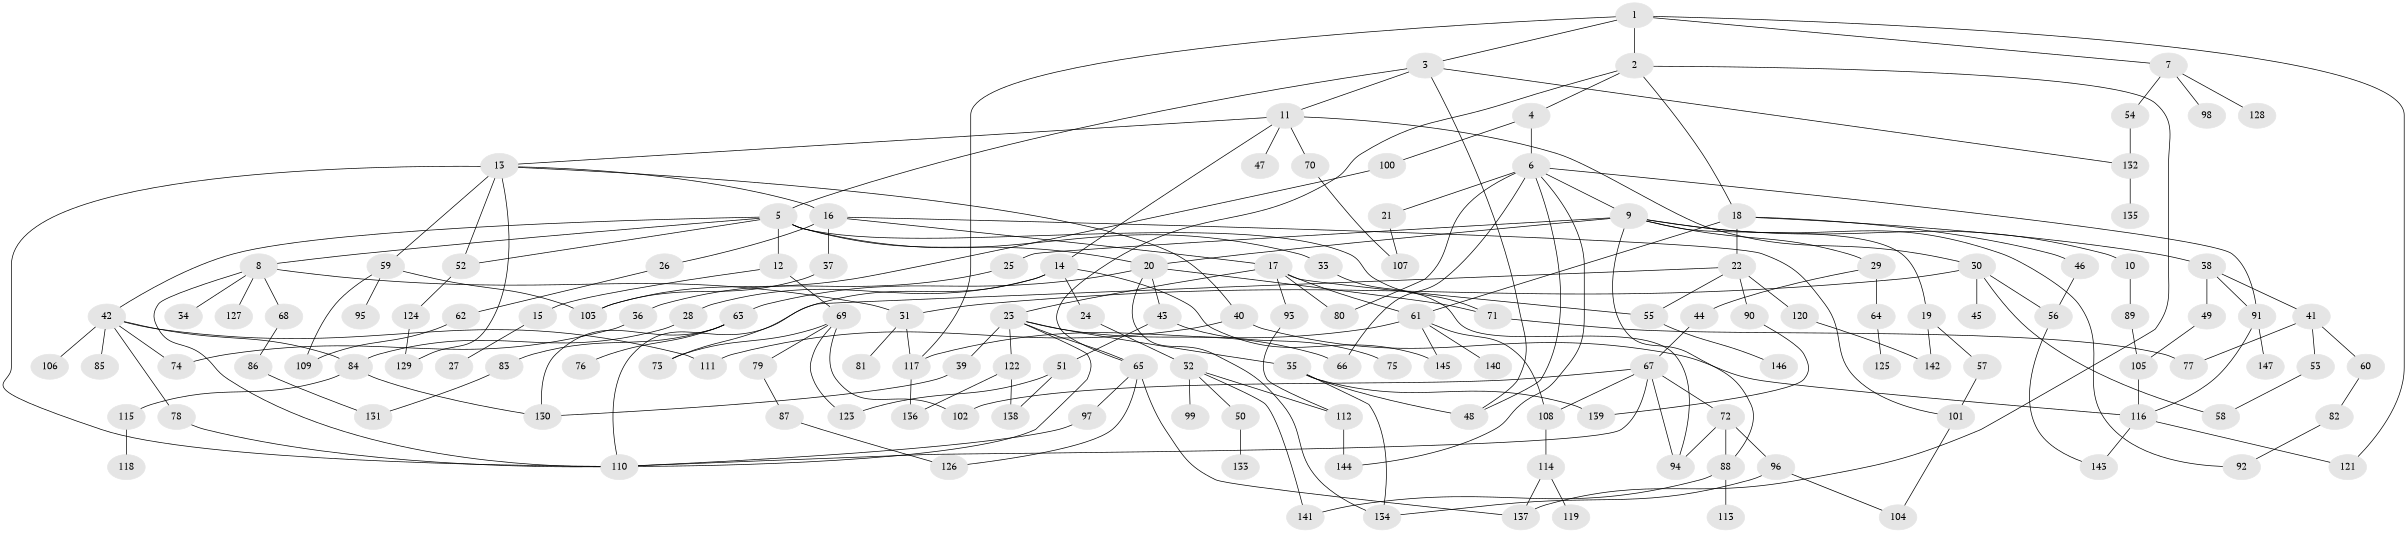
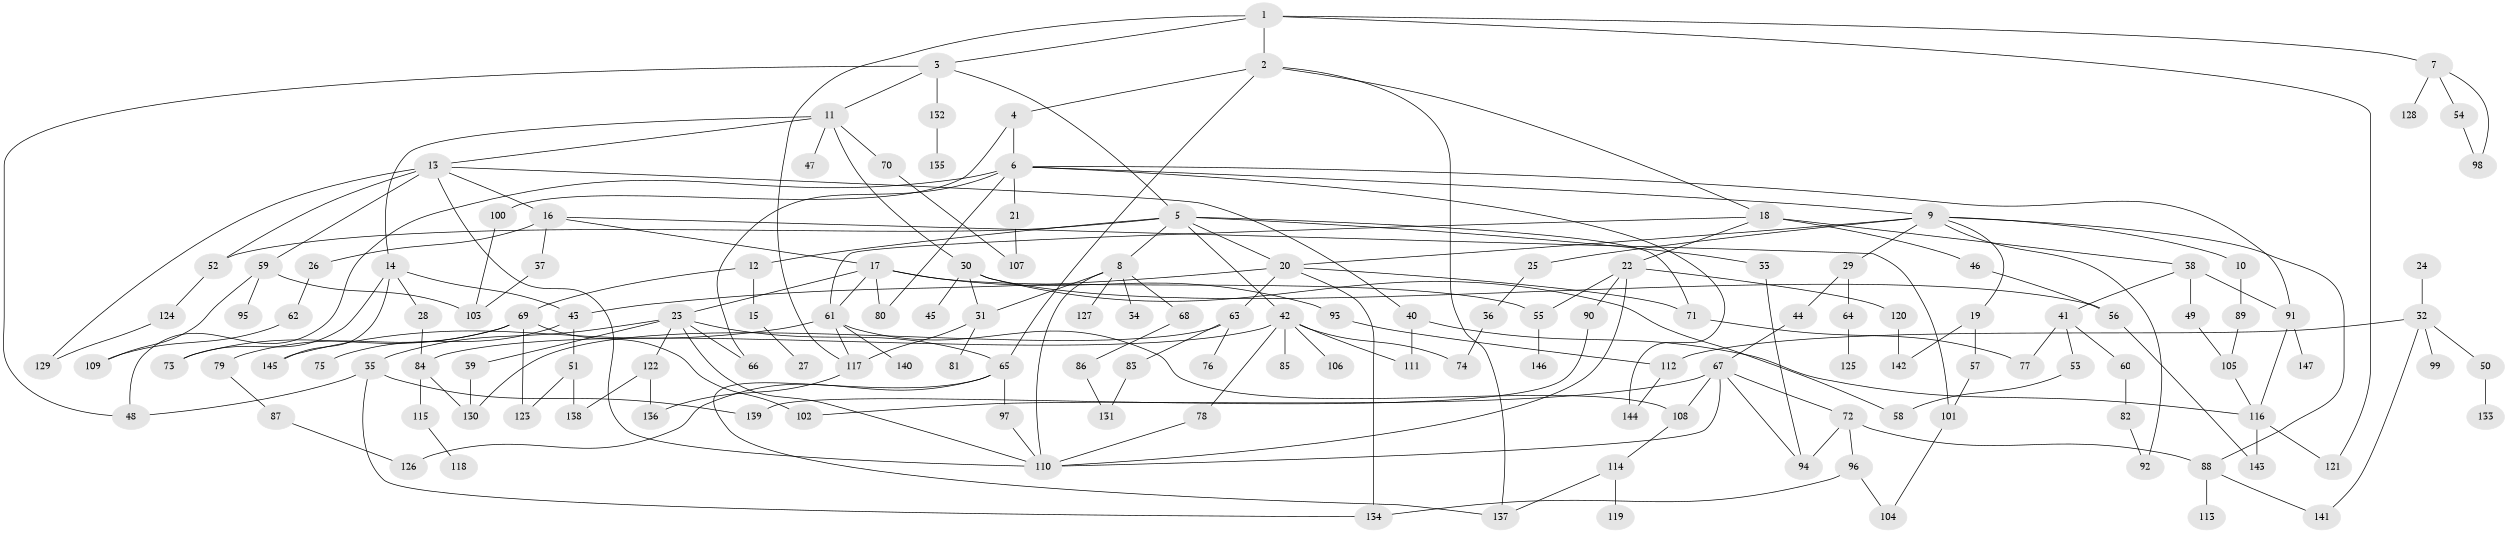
(2130, 141) -> (2468, 141)
(1070, 286) -> (488, 290)
